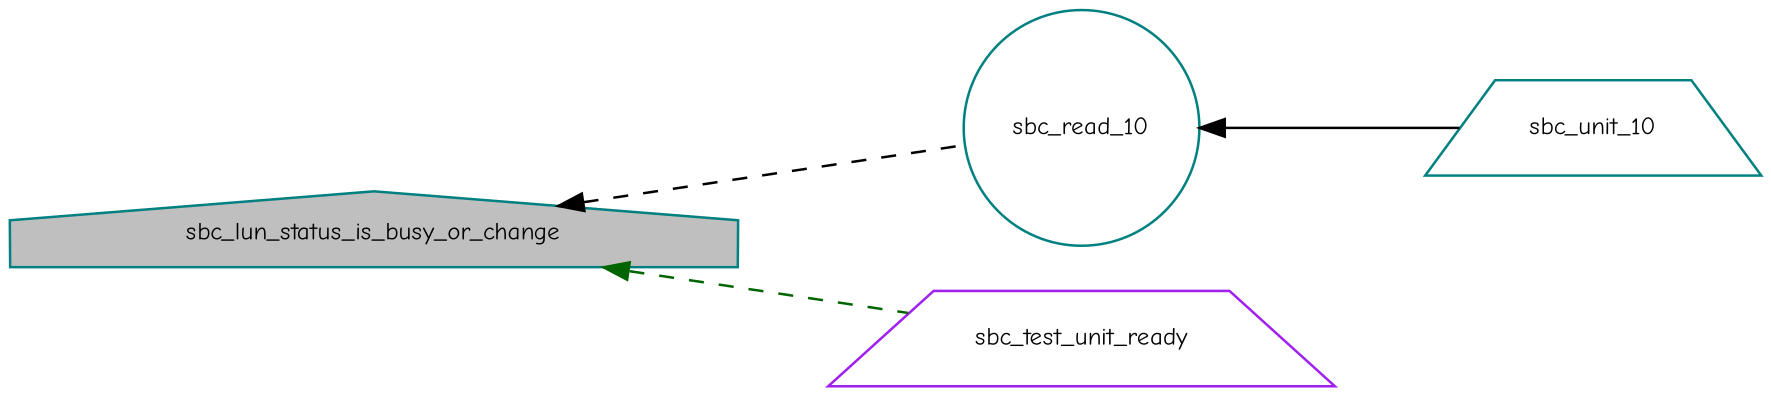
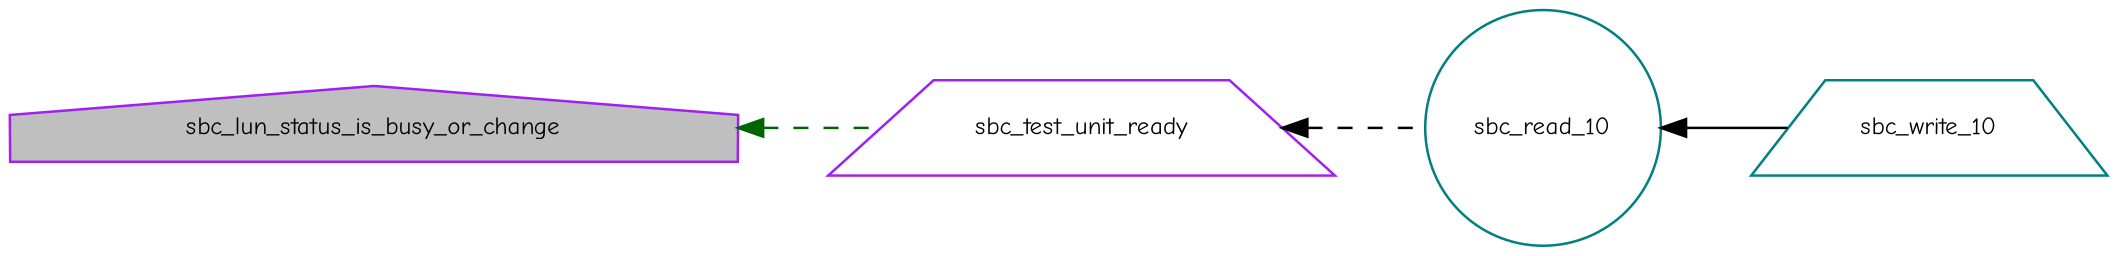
(1593, 128) -> (1929, 128)
(774, 174) -> (1366, 128)
(374, 233) -> (374, 128)
